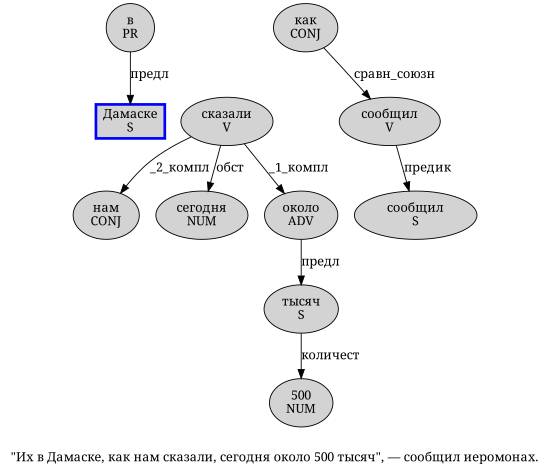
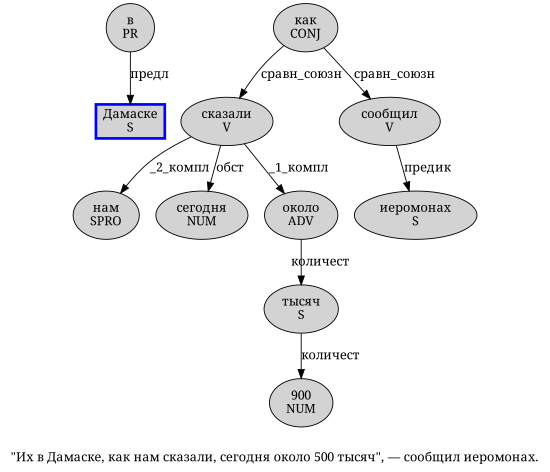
none -> (262, 66)
(106, 215) -> (106, 215)
(416, 215) -> (416, 215)
(320, 262) -> (320, 262)
(301, 403) -> (301, 403)
